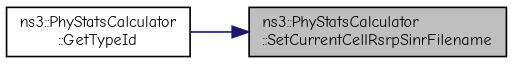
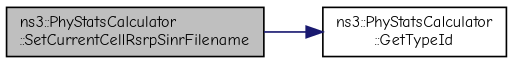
(211, 32) -> (285, 32)
